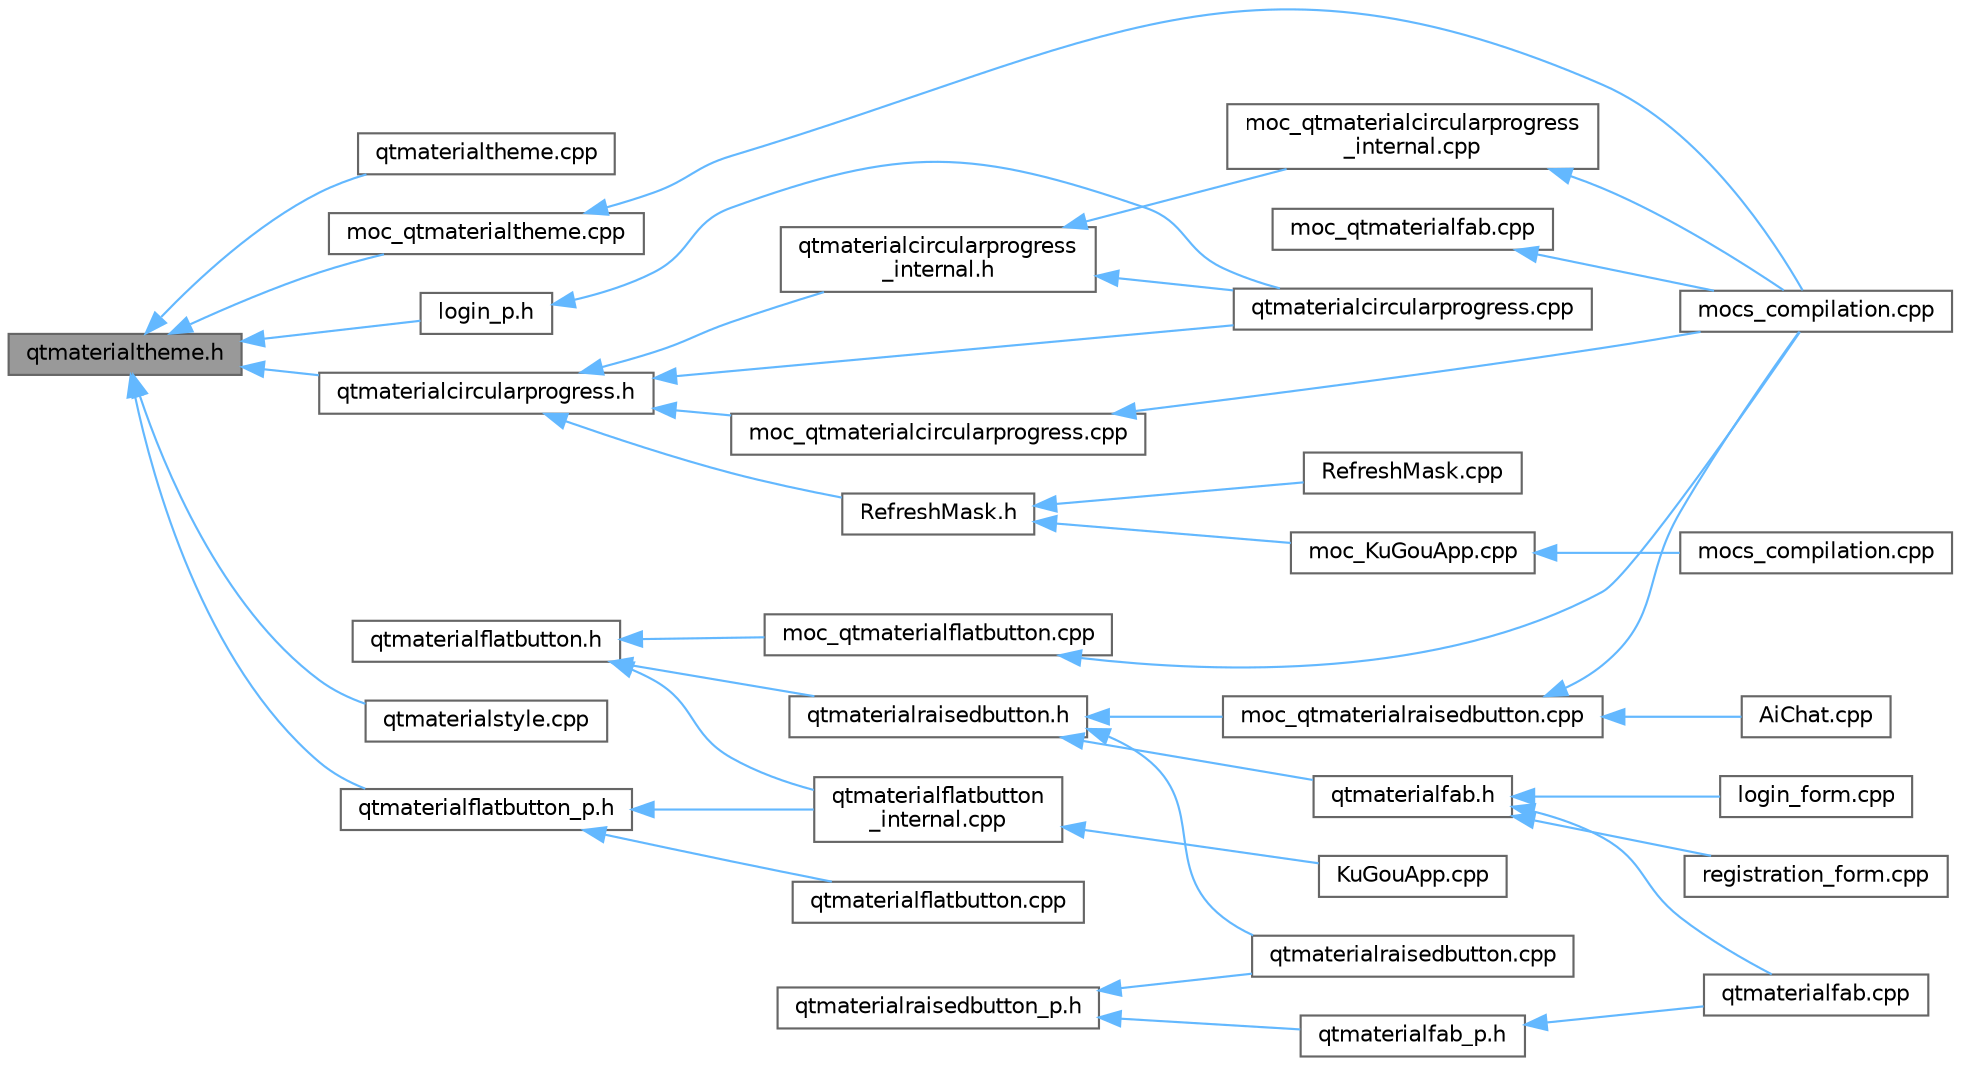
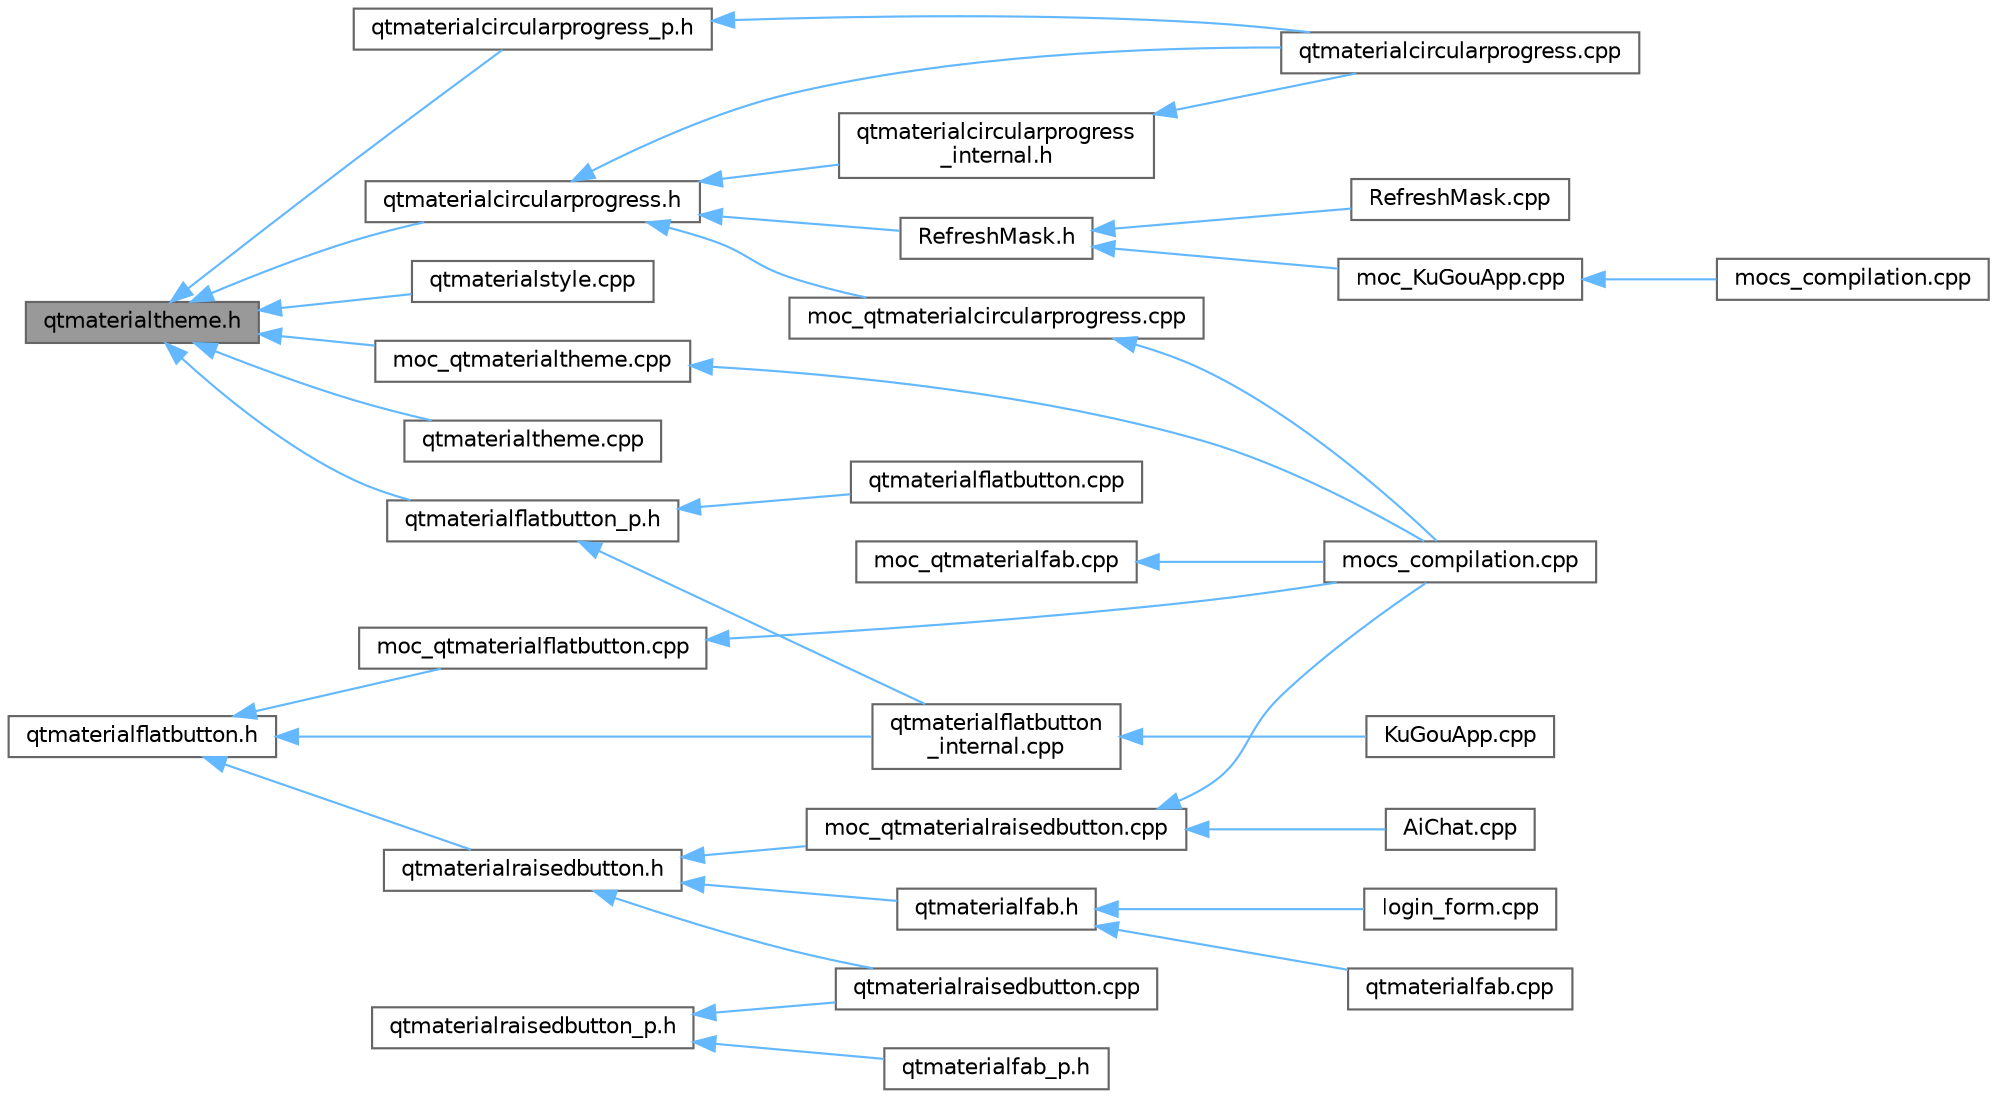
(1413, 137) -> none
(486, 313) -> (533, 29)
(1816, 876) -> none
(1625, 1014) -> none
